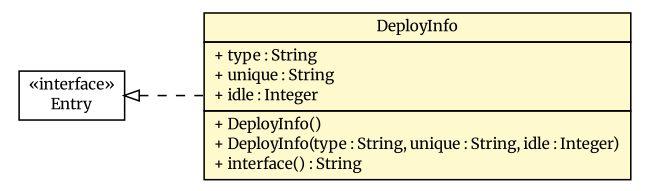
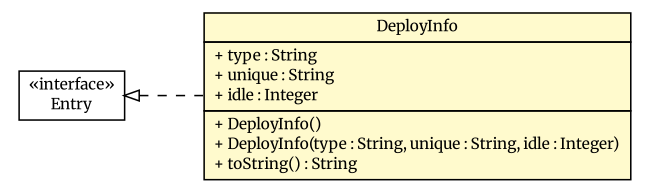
(288, 164) -> (286, 164)
